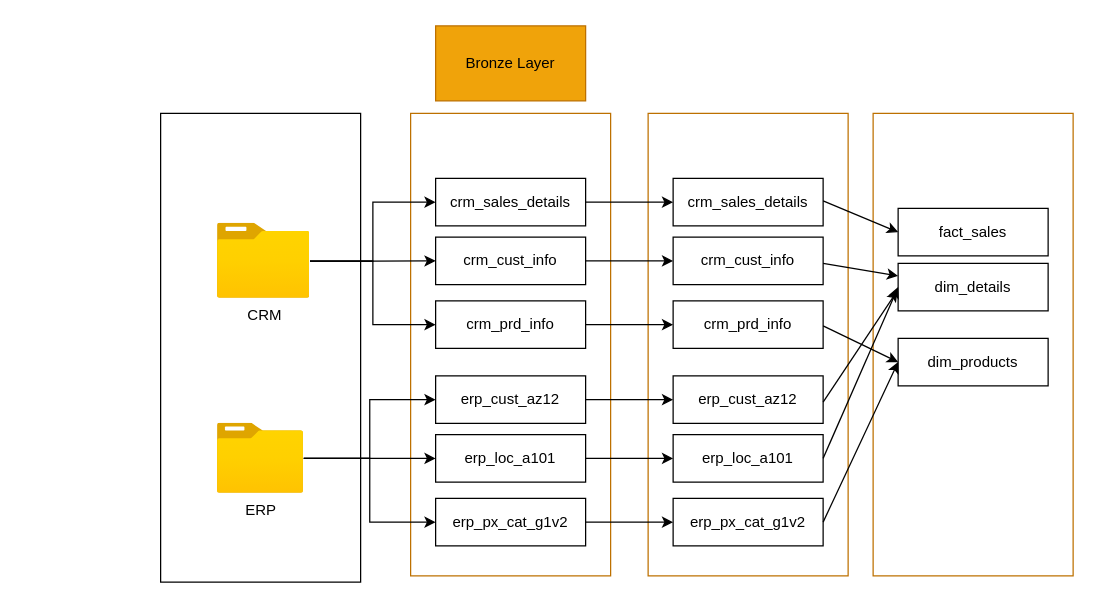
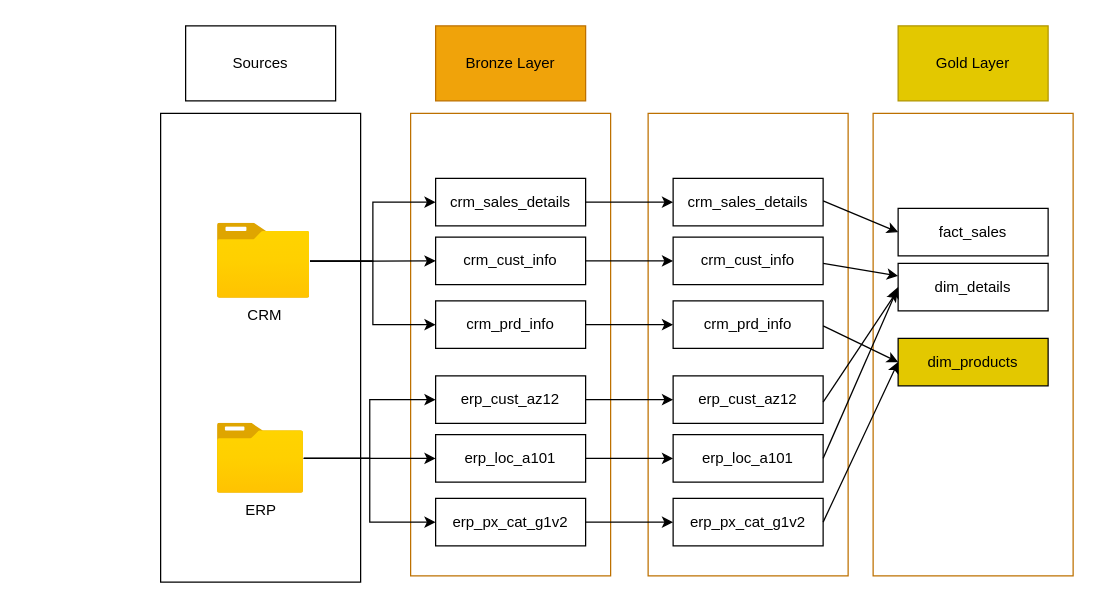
none -> (261, 63)
none -> (973, 63)
(973, 362) -> (973, 362)
